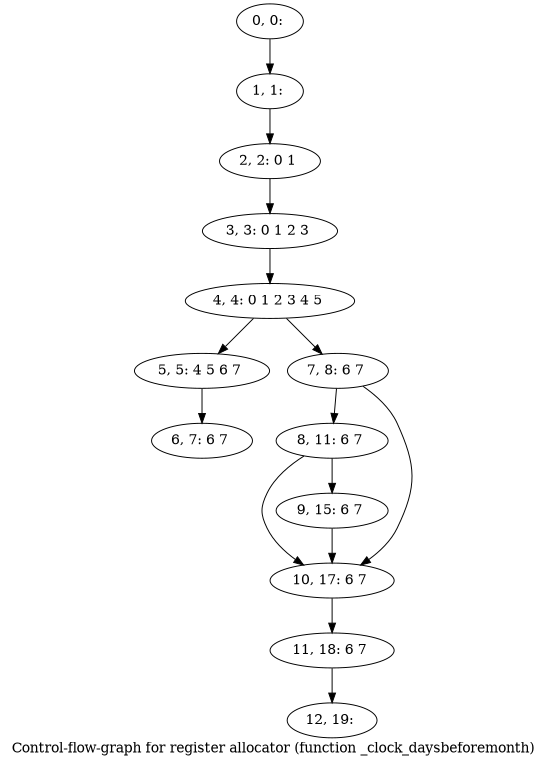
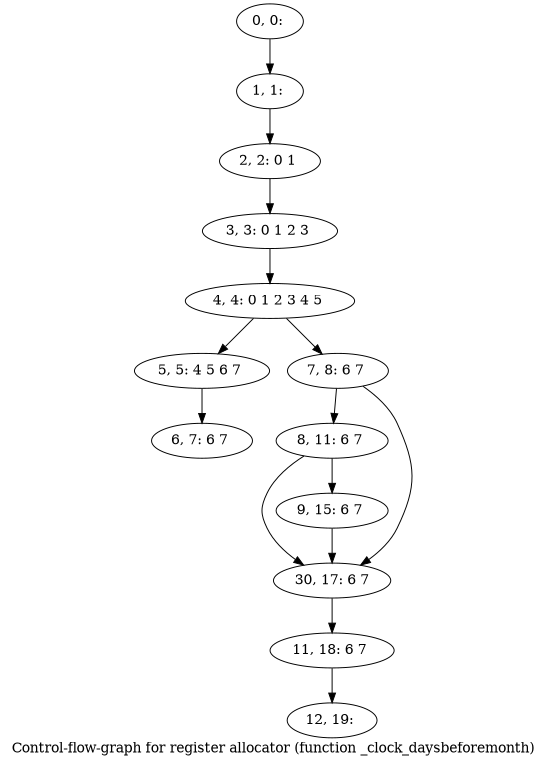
(332, 581) -> (332, 581)
